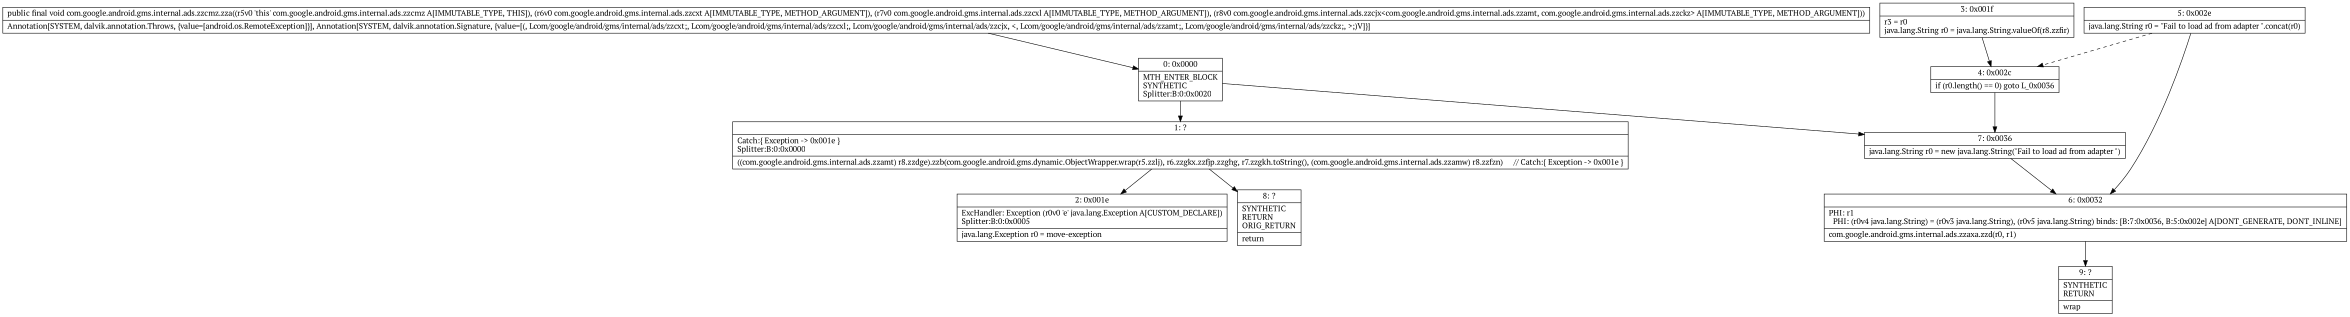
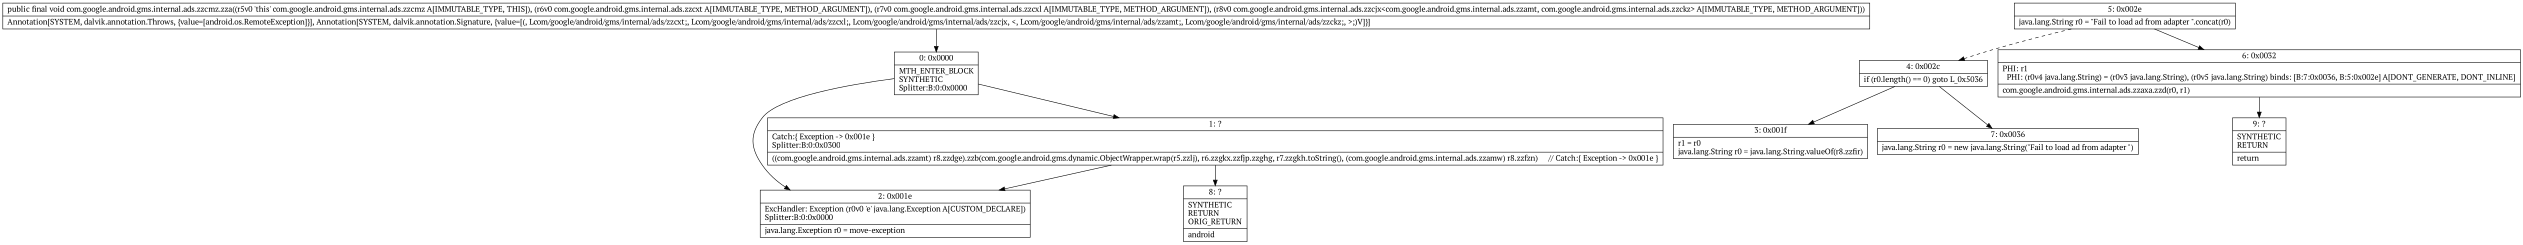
(1896, 22) -> (1689, 143)
(1986, 49) -> (1854, 104)
(1995, 86) -> (1923, 80)
(1177, 94) -> (933, 88)
(1540, 109) -> (786, 103)
(771, 149) -> (806, 145)
(2031, 174) -> none
(996, 222) -> (799, 218)
(1253, 239) -> (1202, 235)
(2072, 307) -> (2248, 158)
